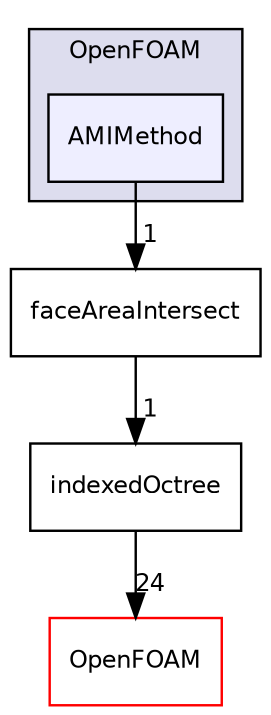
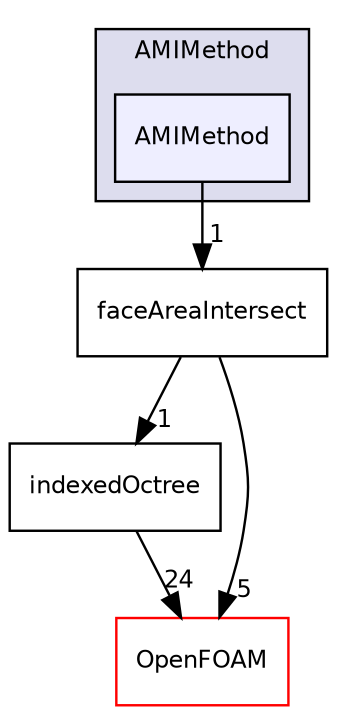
(136, 52) -> (202, 52)
none -> (248, 475)
